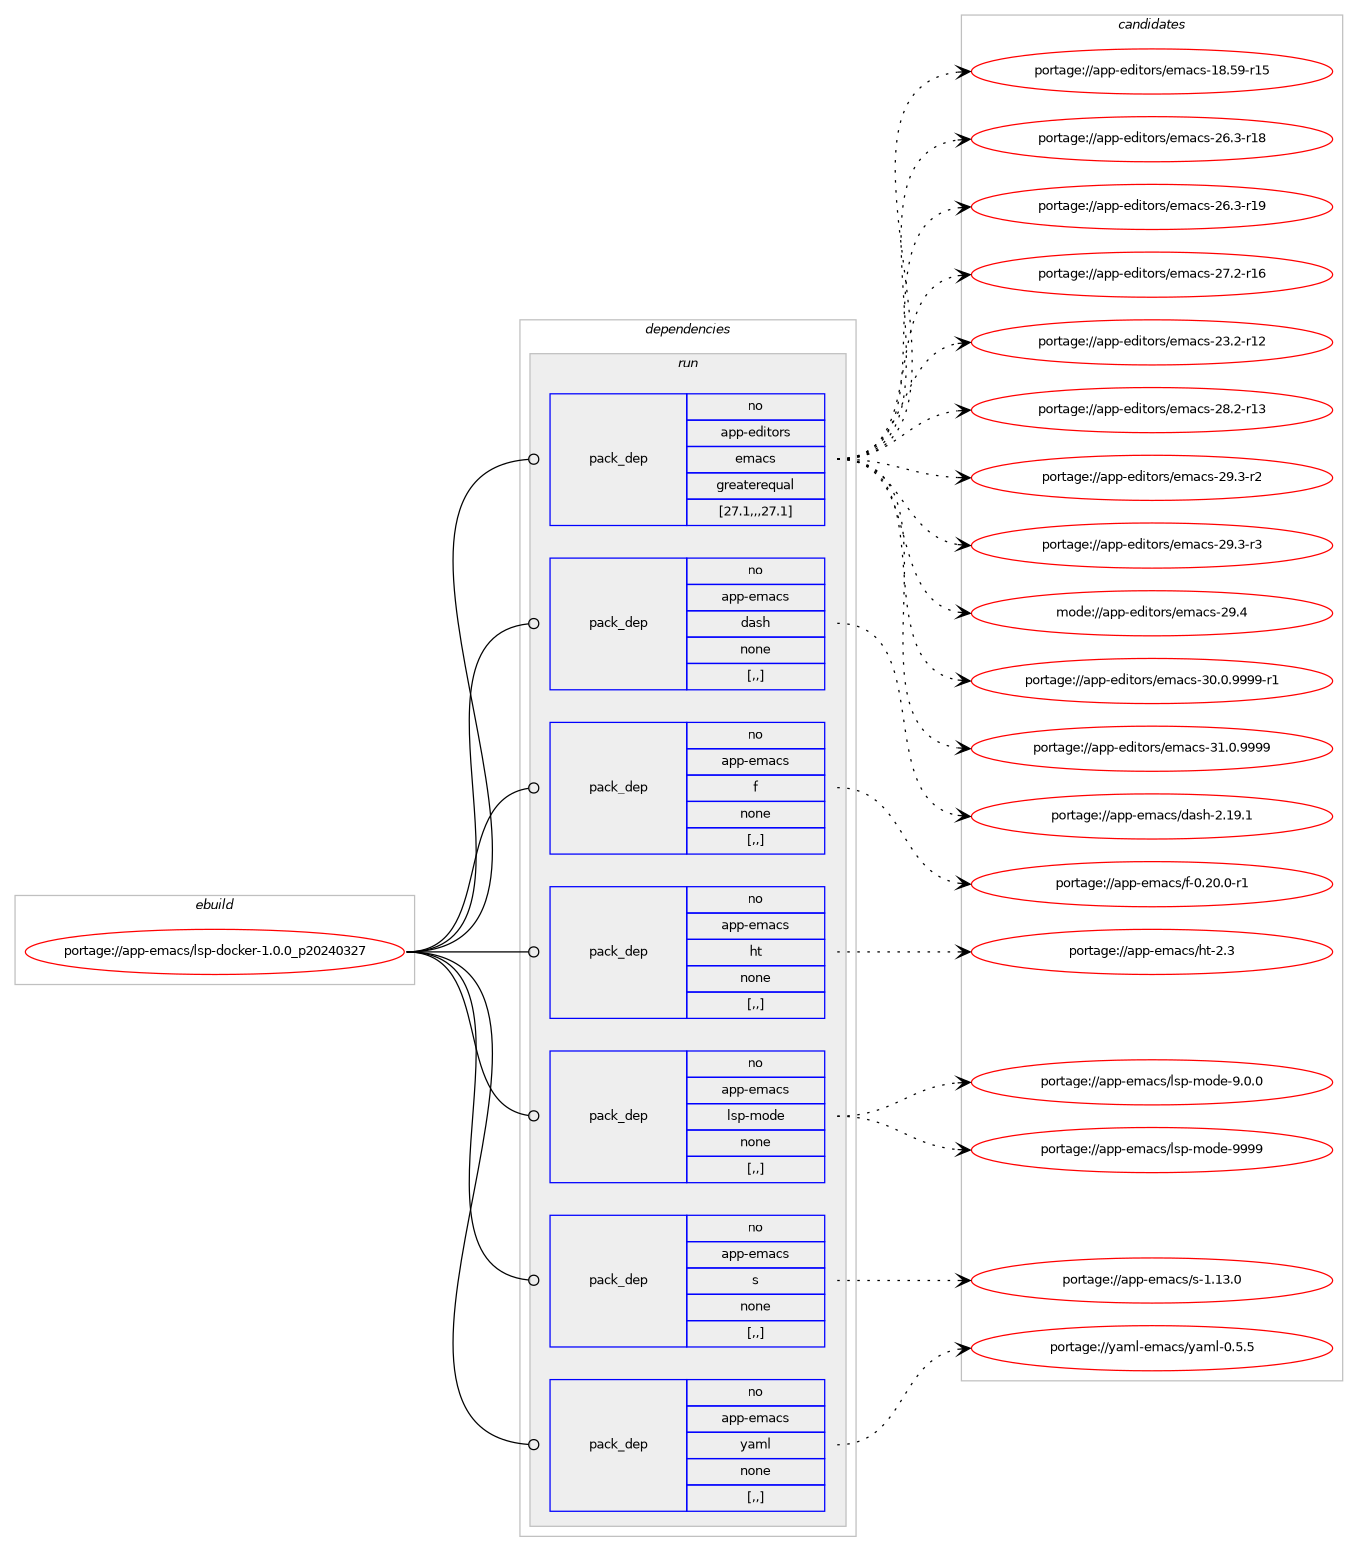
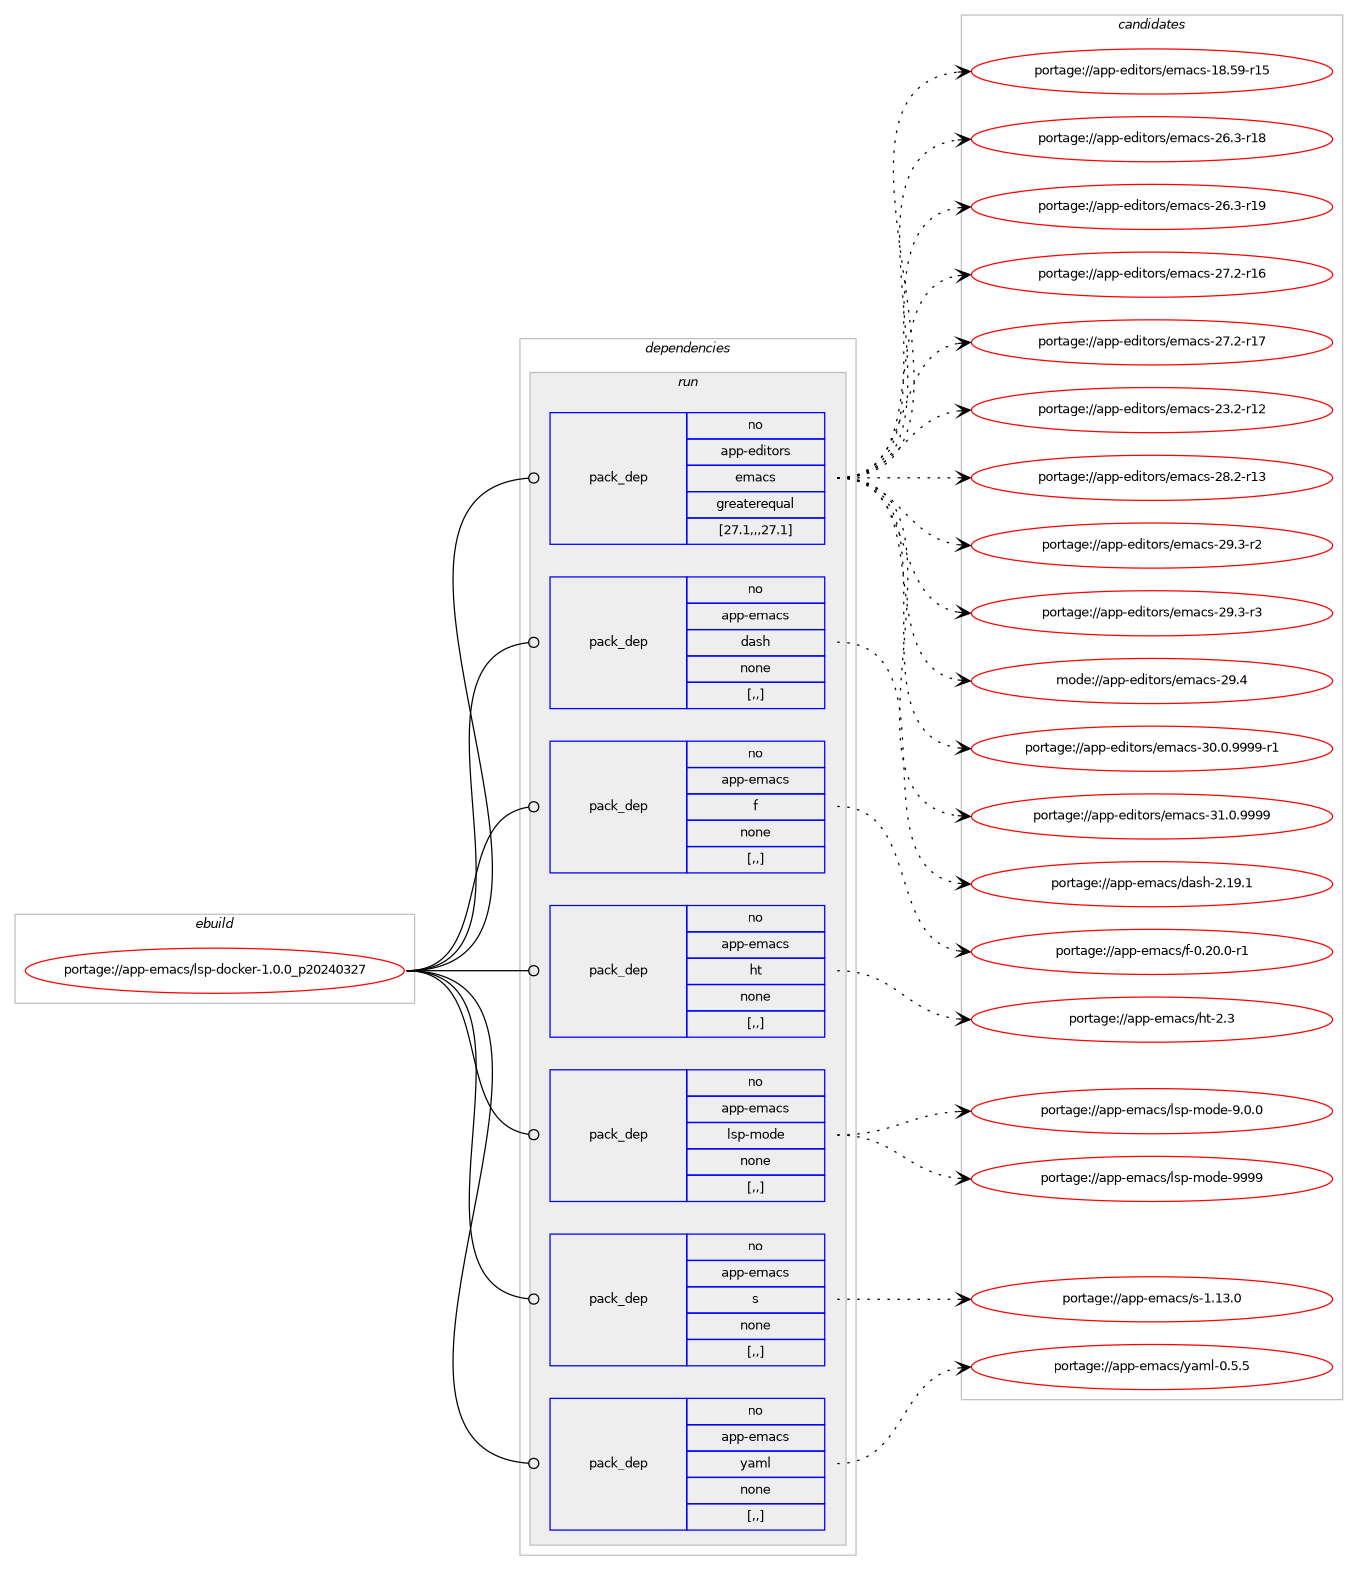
none -> (1152, 342)
(1152, 1348) -> (1152, 1367)
